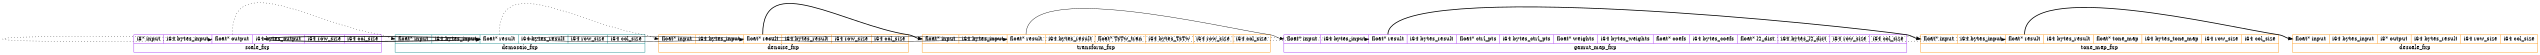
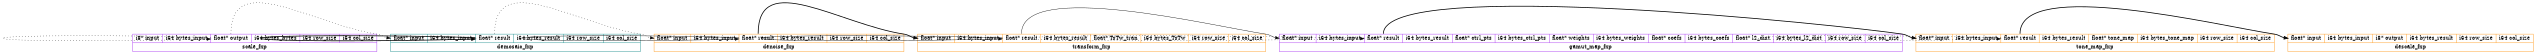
(278, 39) -> (276, 38)
